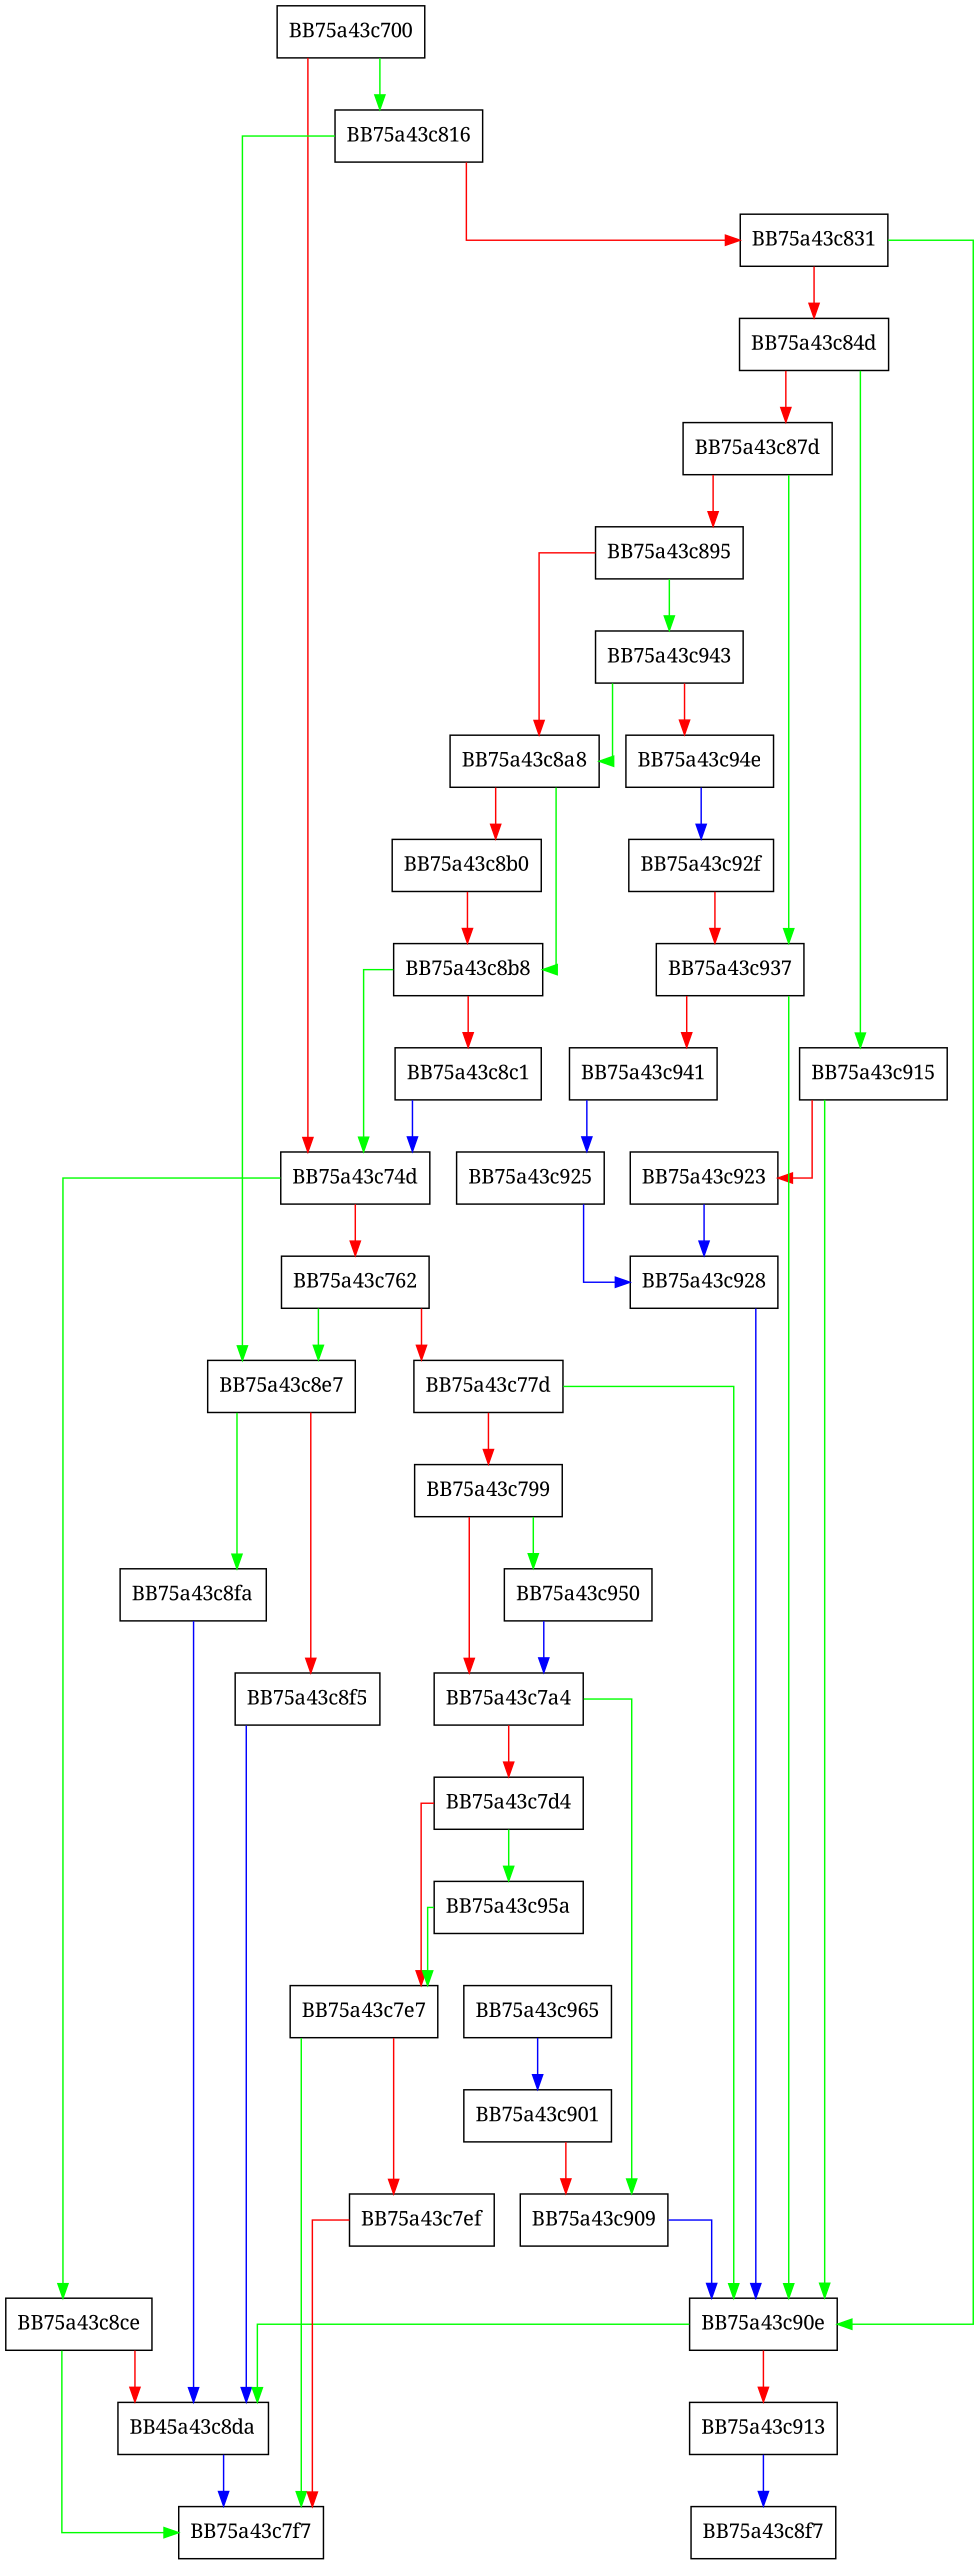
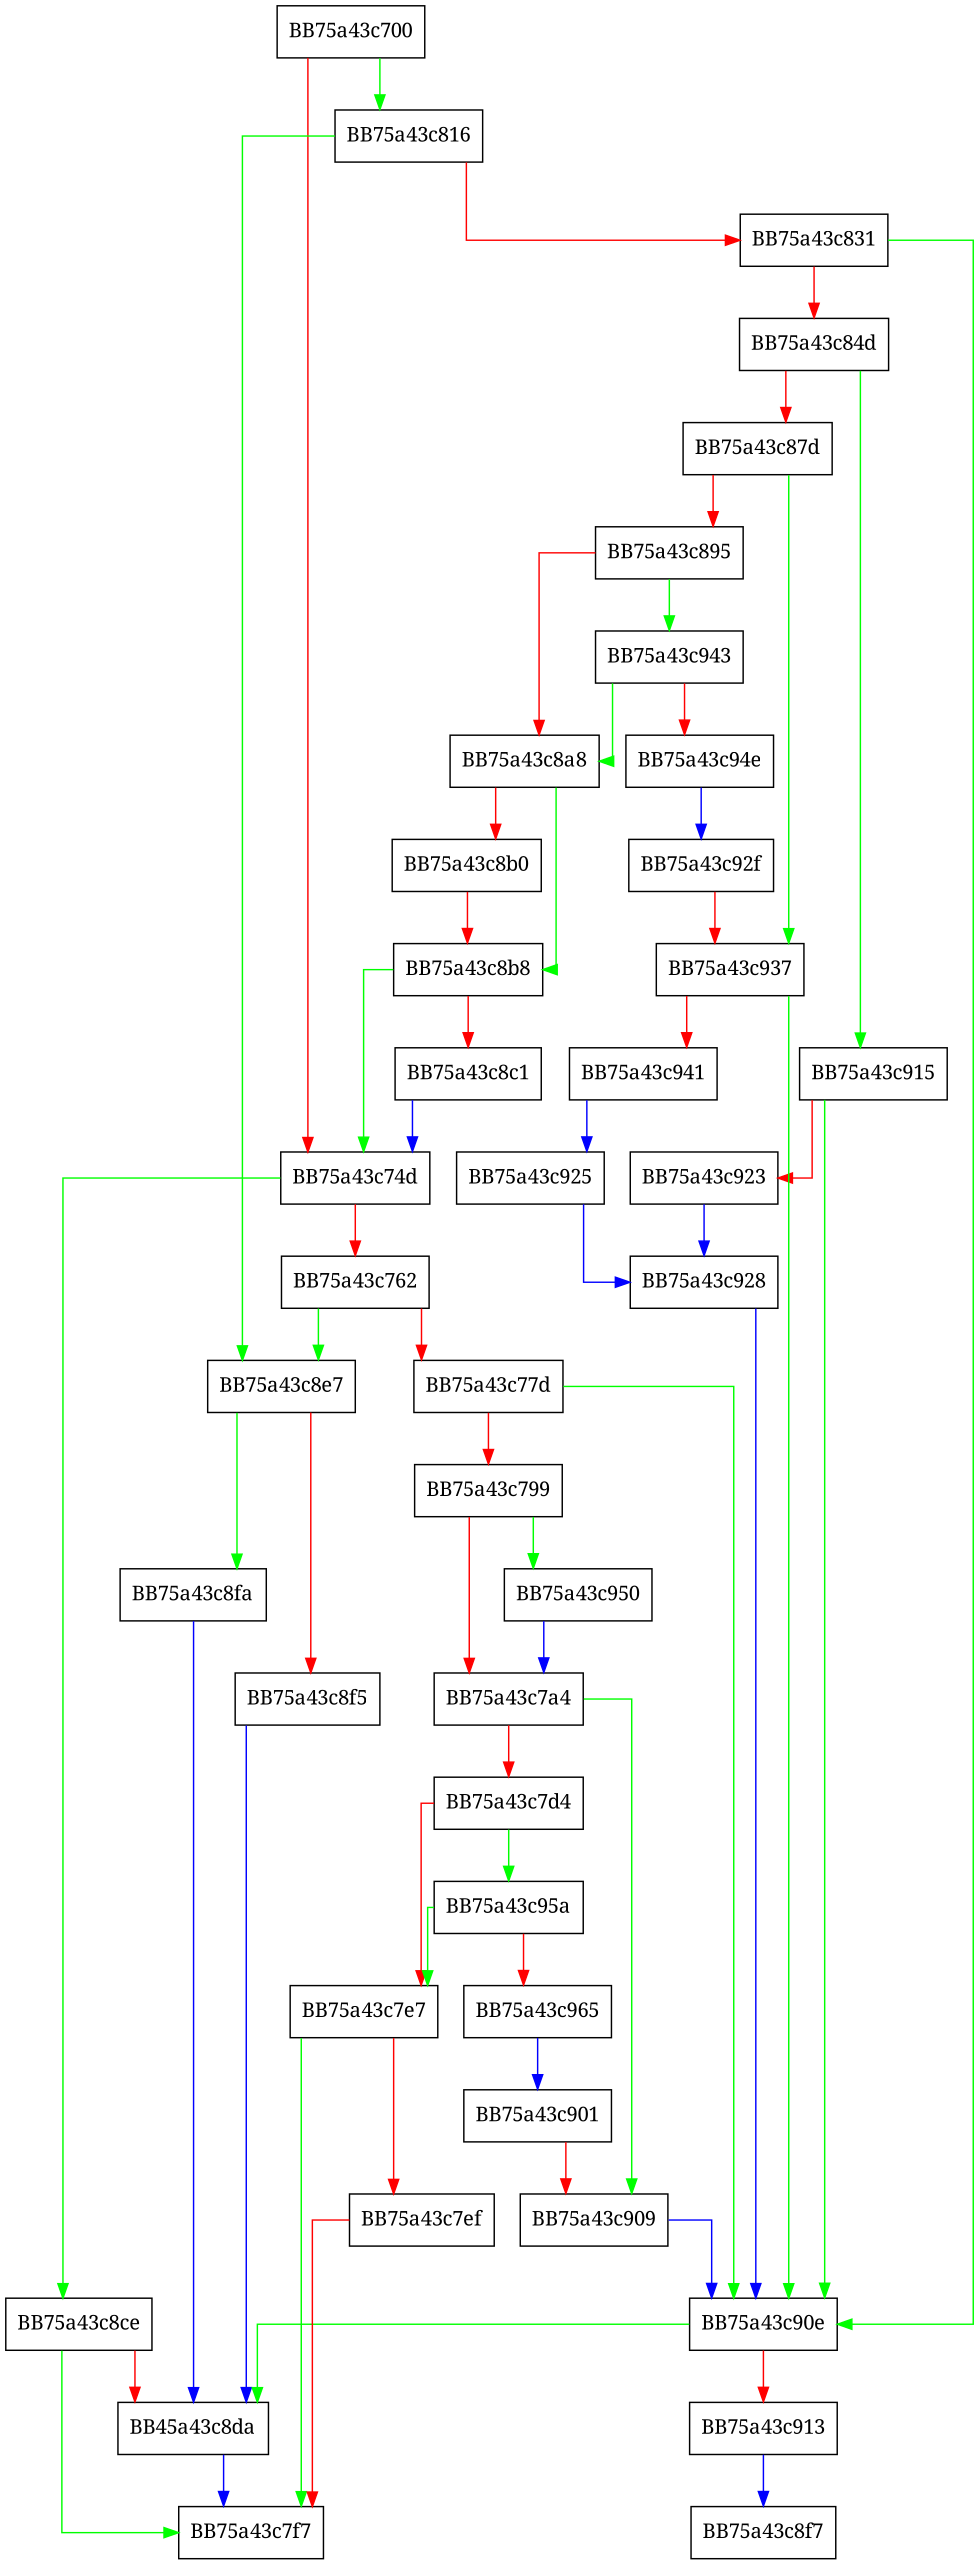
none -> (524, 1952)
